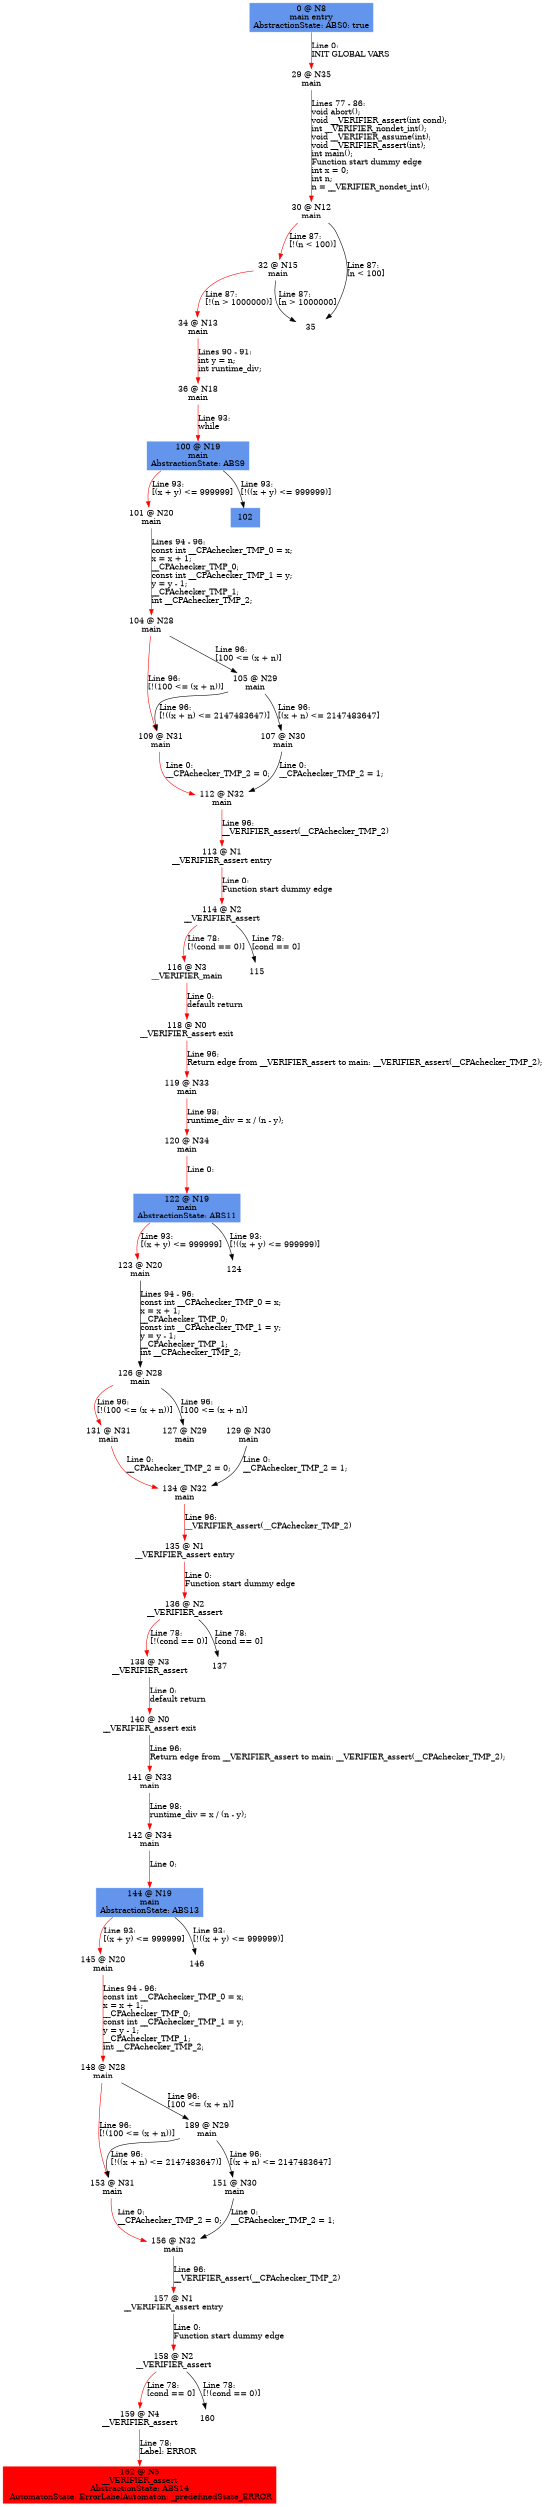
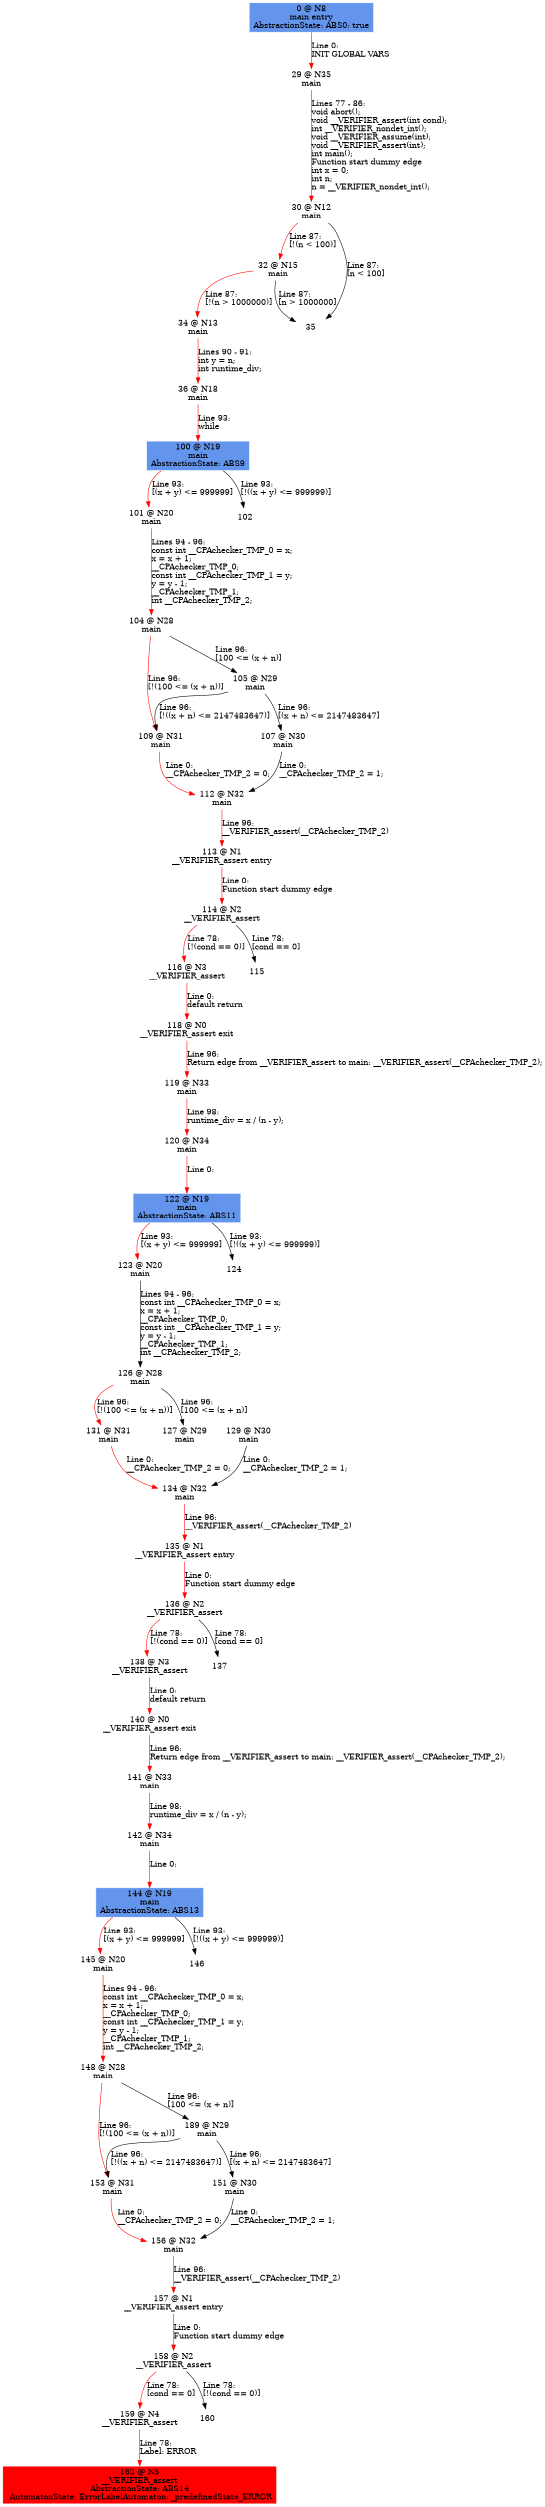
(245, 518) -> (245, 518)
(187, 972) -> (187, 972)
